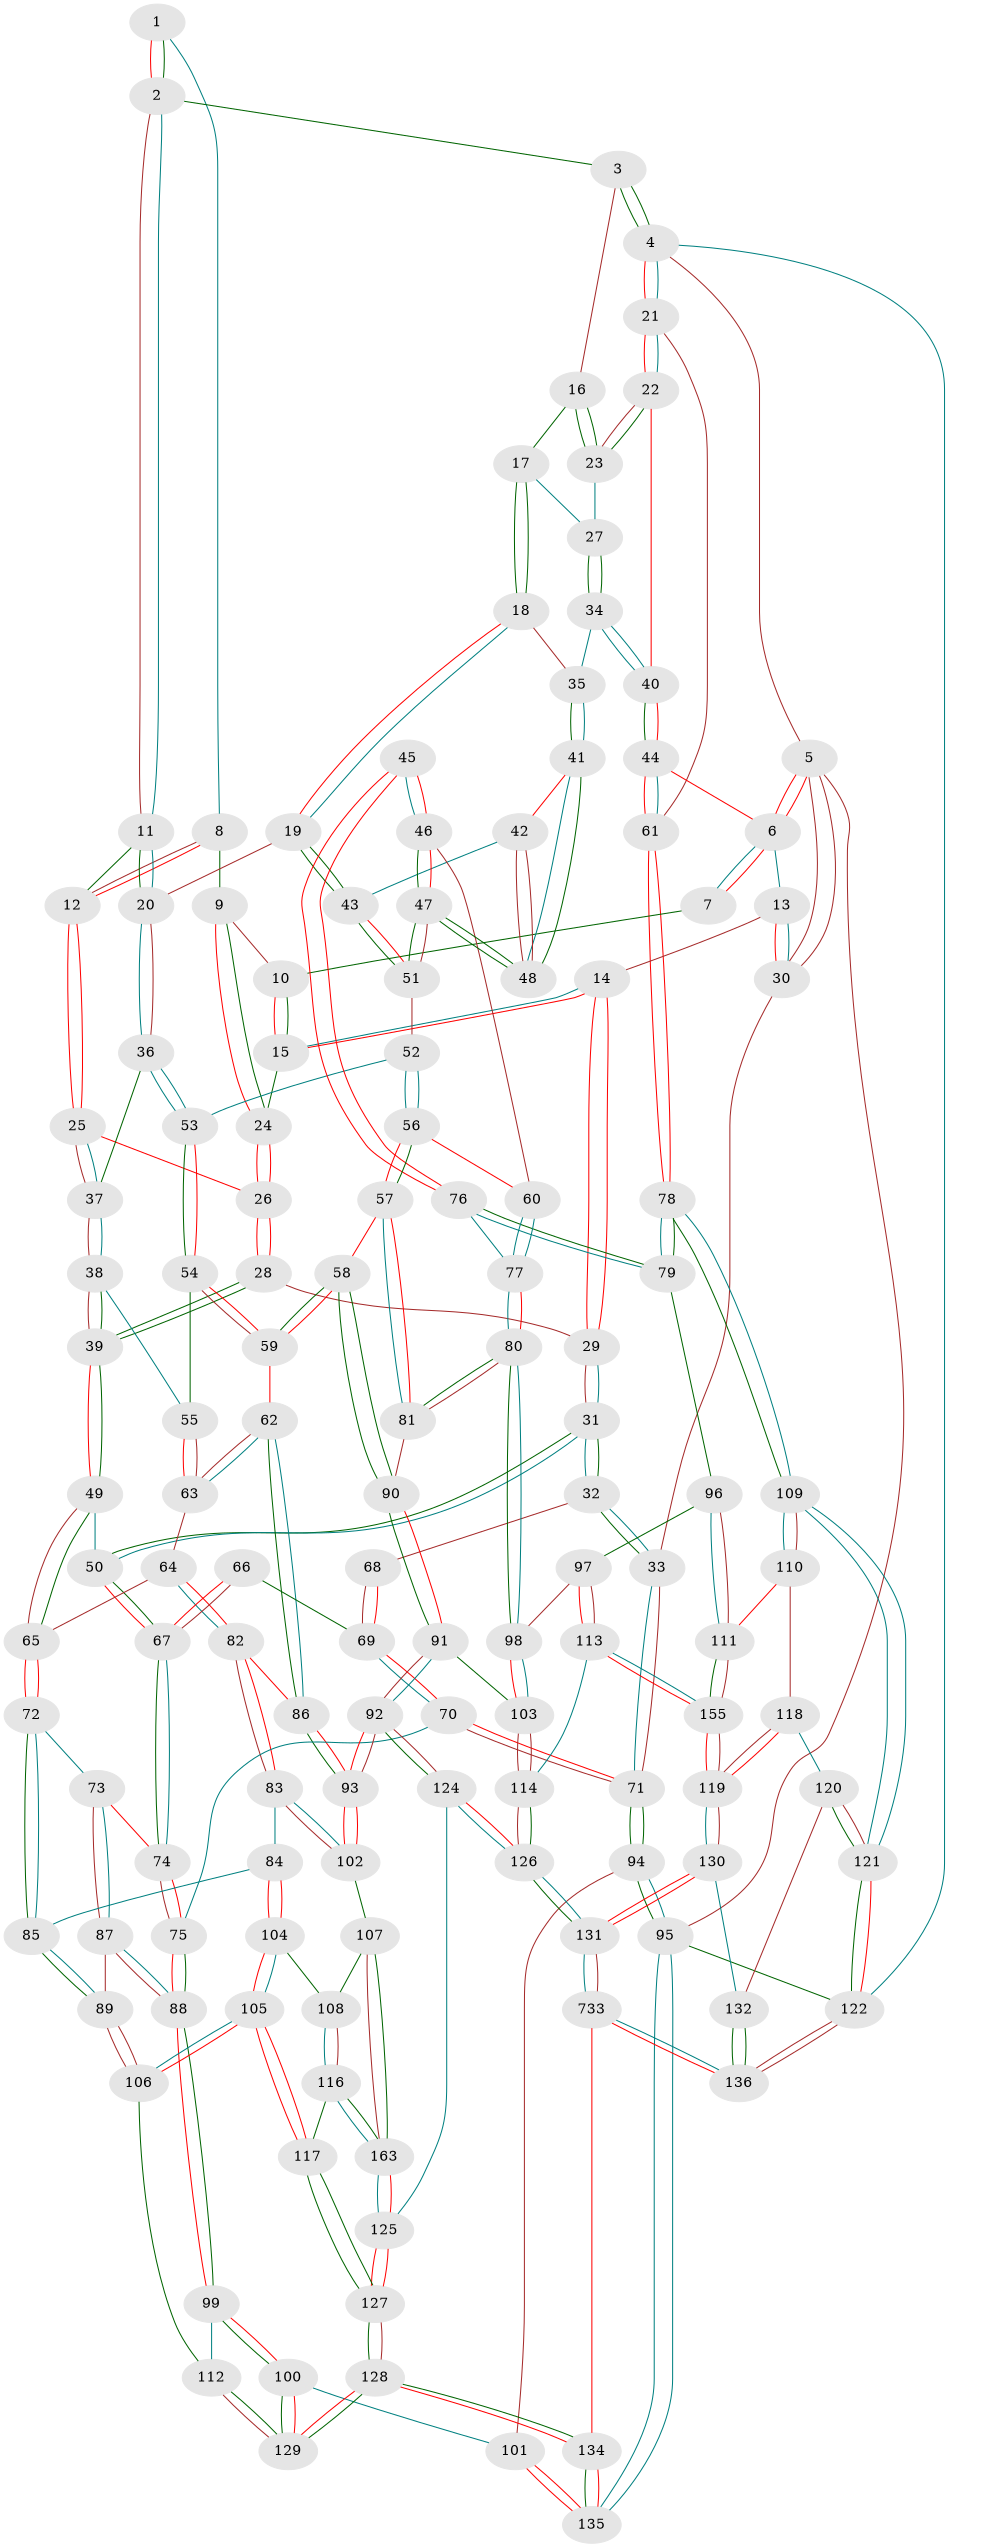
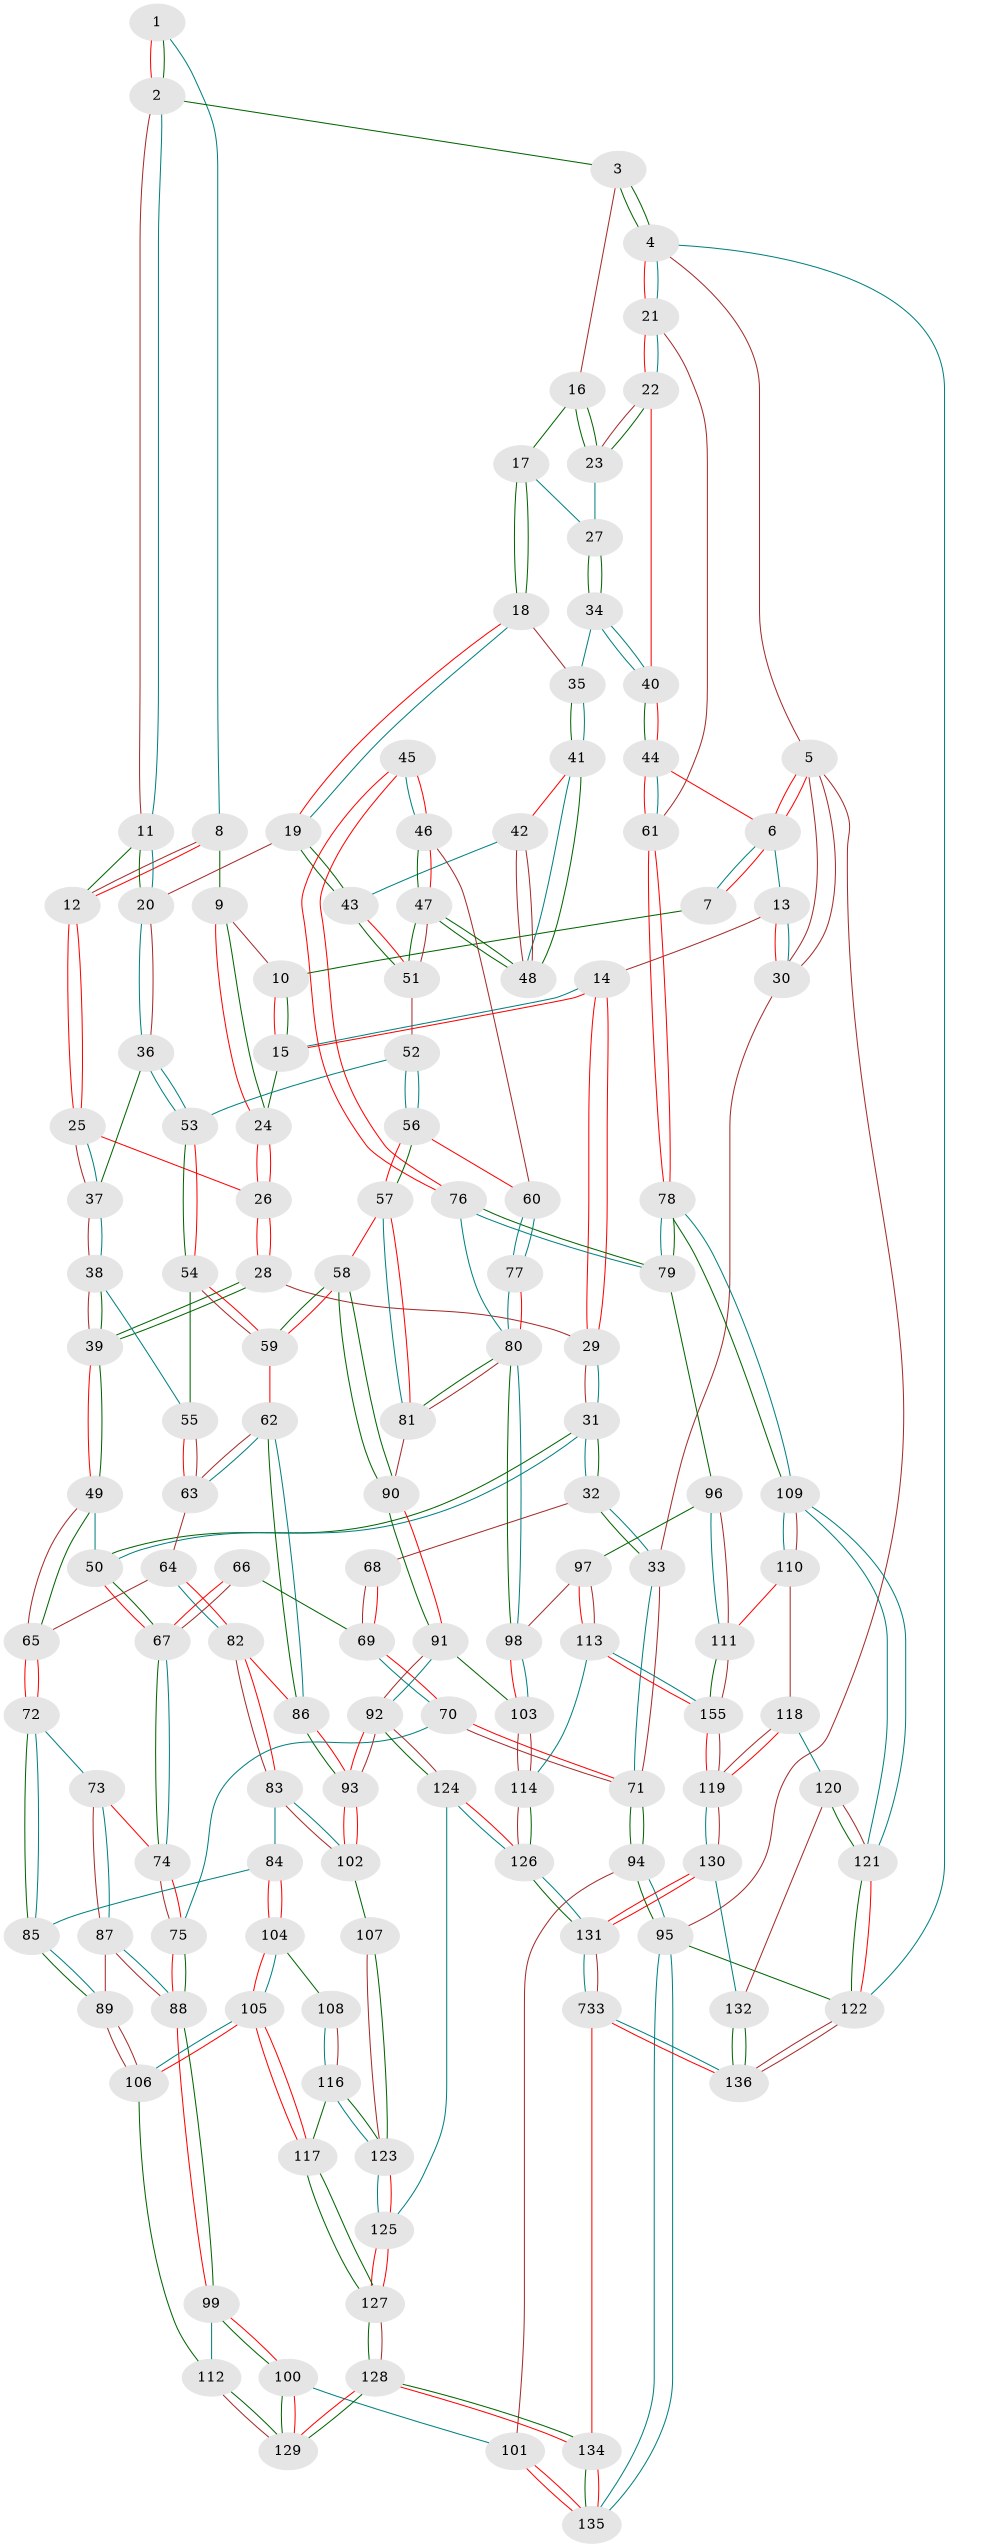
(487, 1237) -> (473, 1278)
(351, 1973) -> none
(384, 2157) -> (384, 2157)
